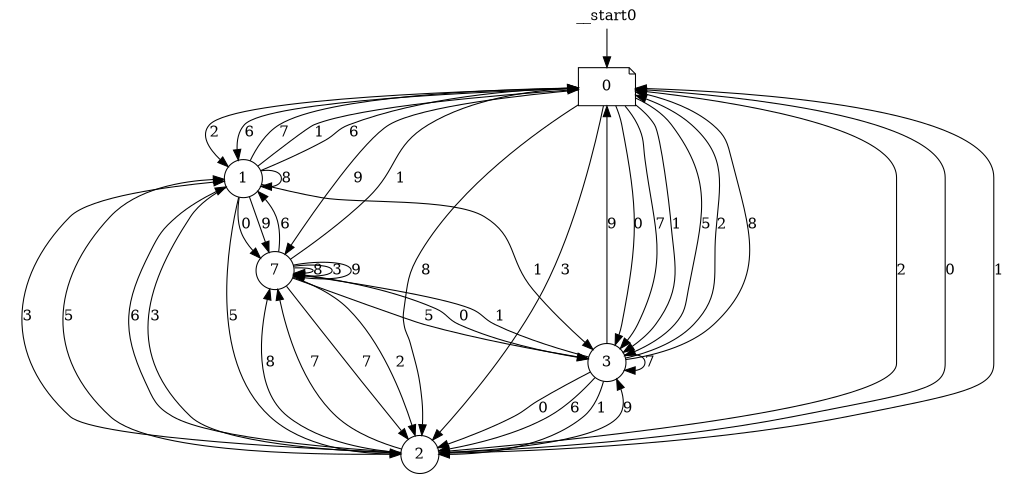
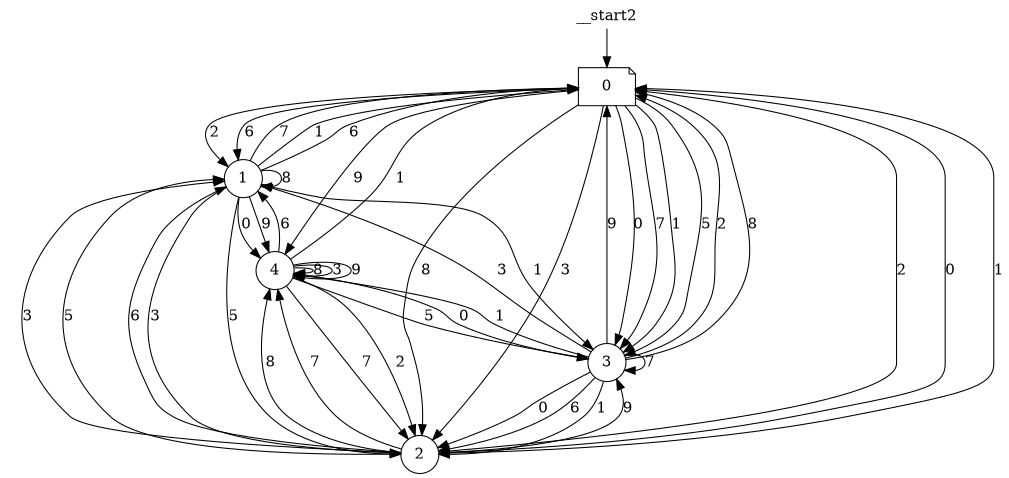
(607, 16) -> (607, 16)
none -> (440, 254)
(275, 271) -> (275, 271)
